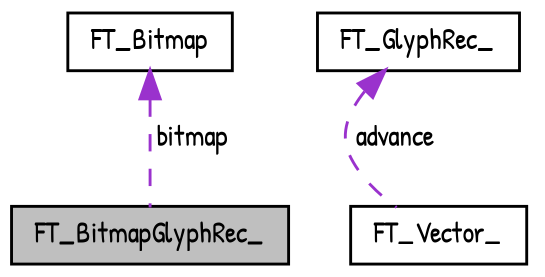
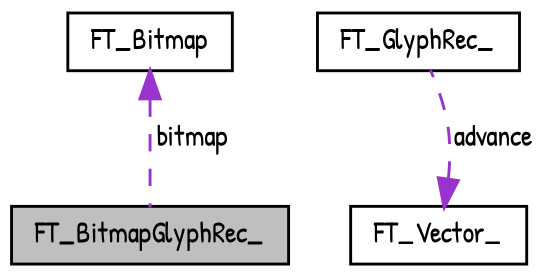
(350, 156) -> (447, 123)
